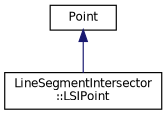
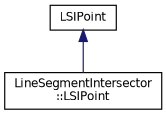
(83, 18) -> (83, 18)
